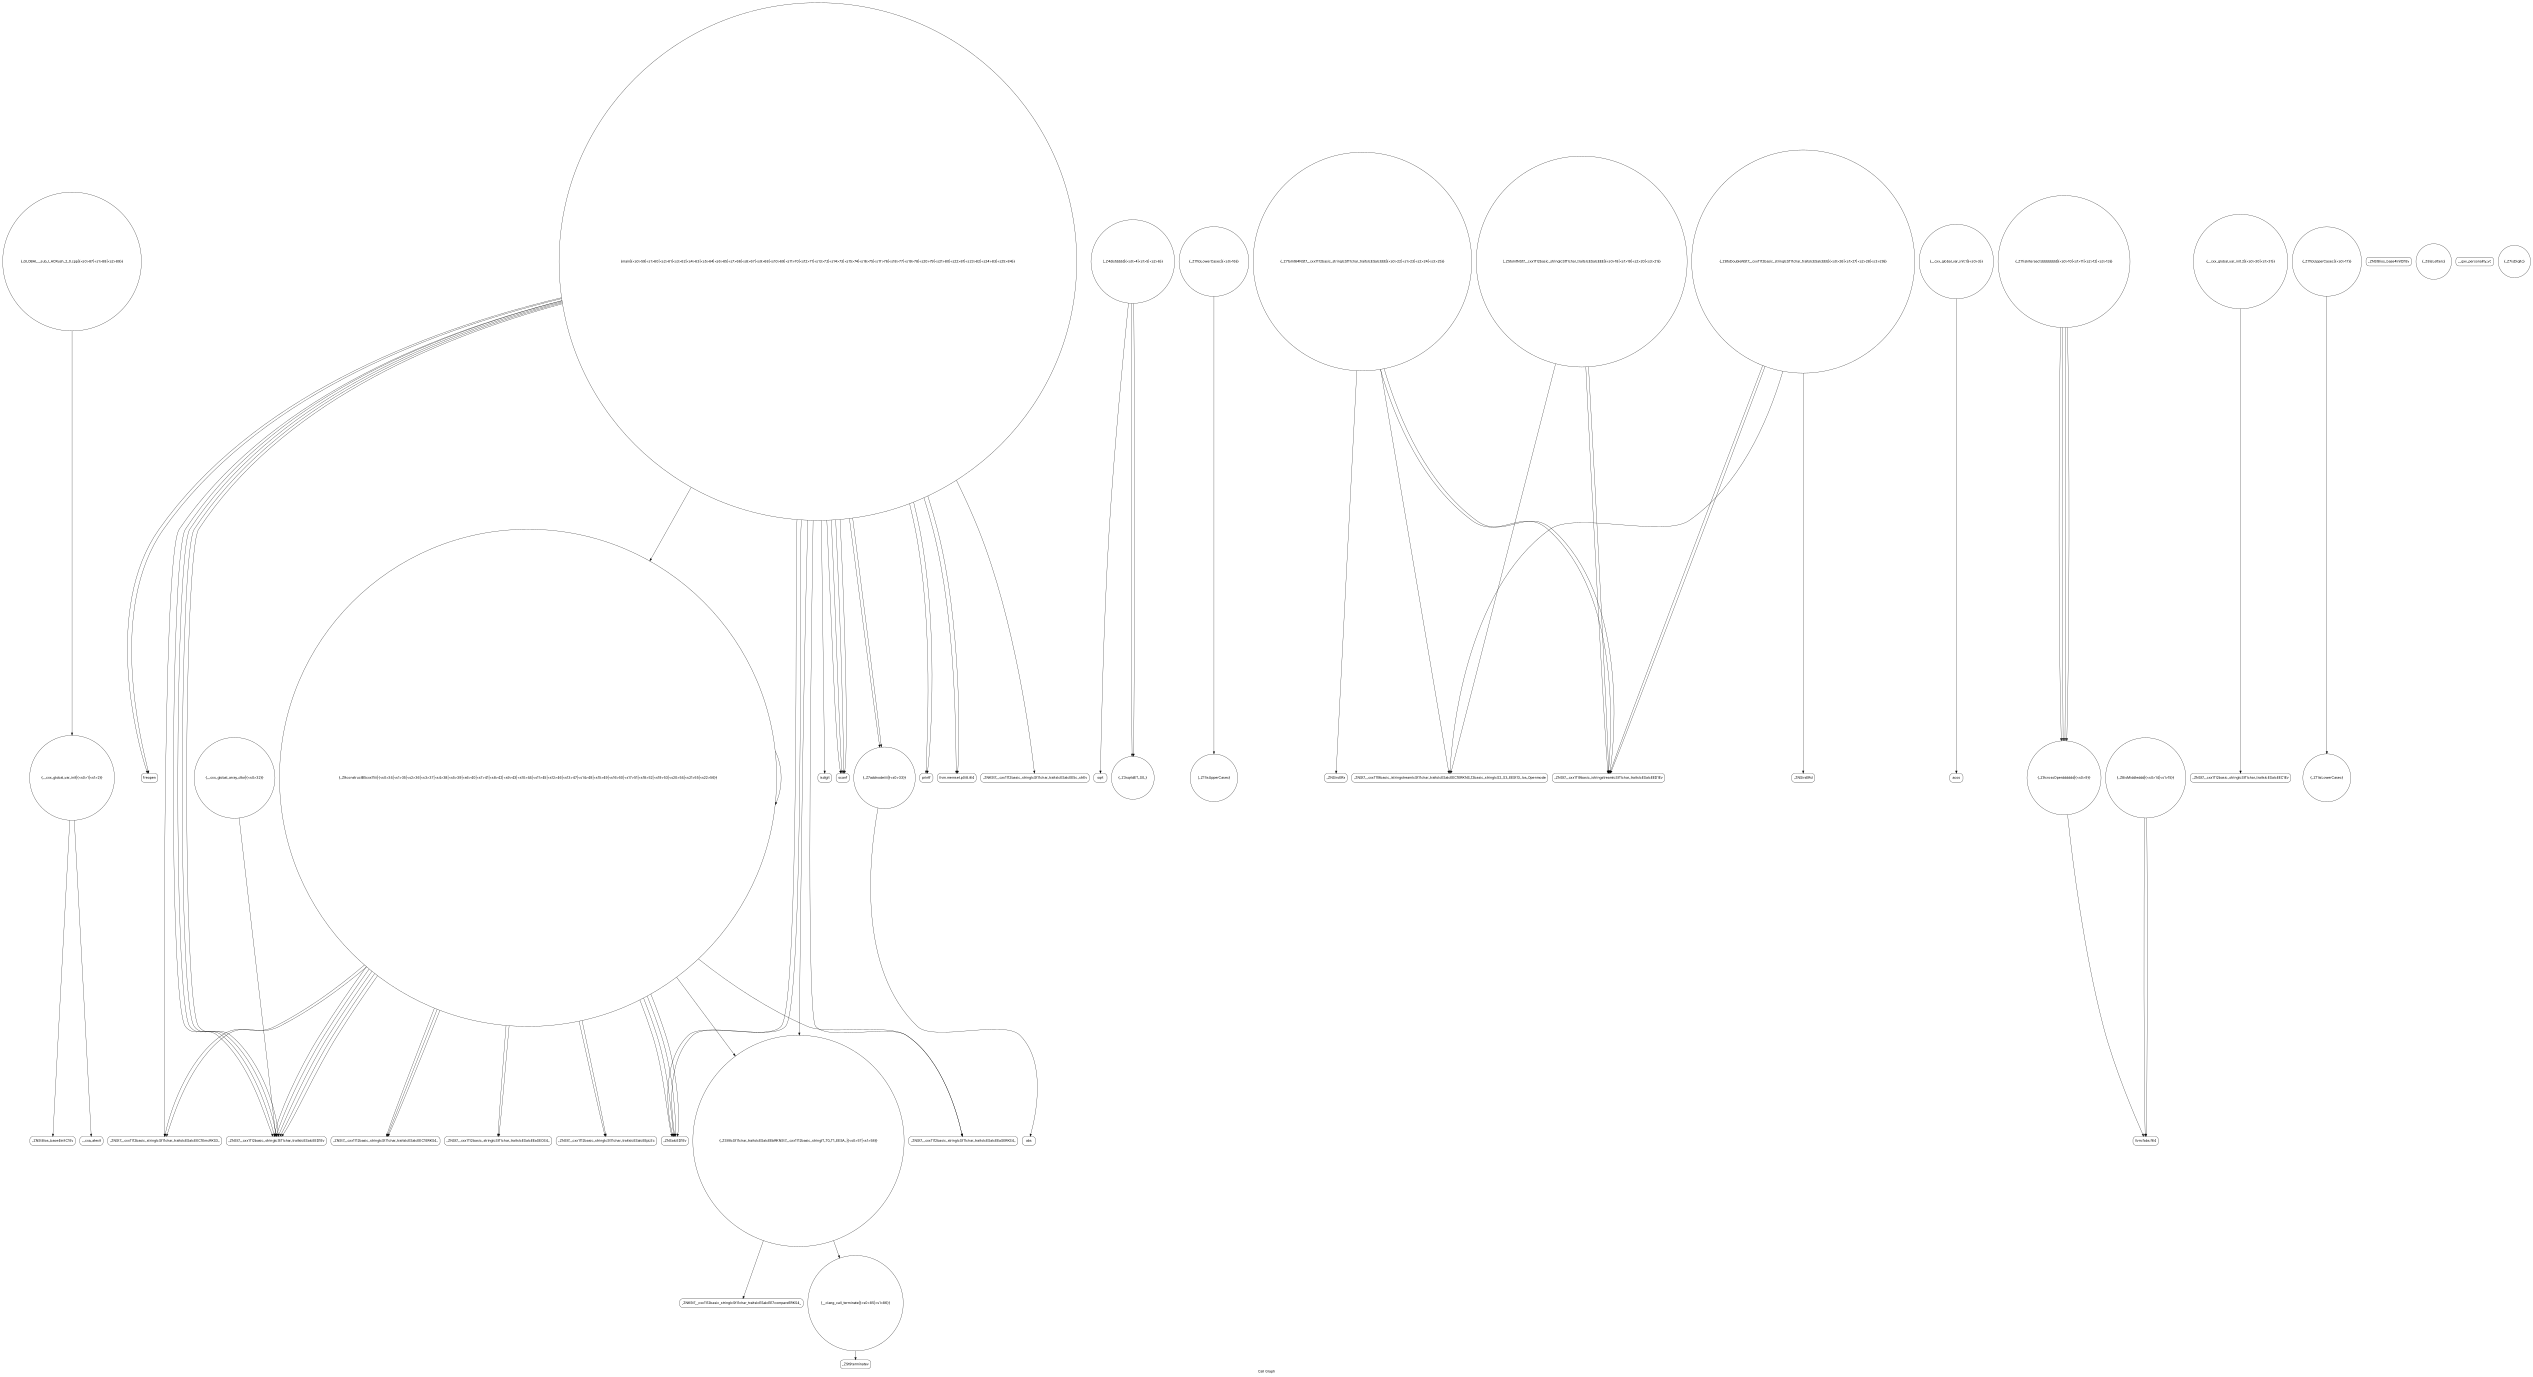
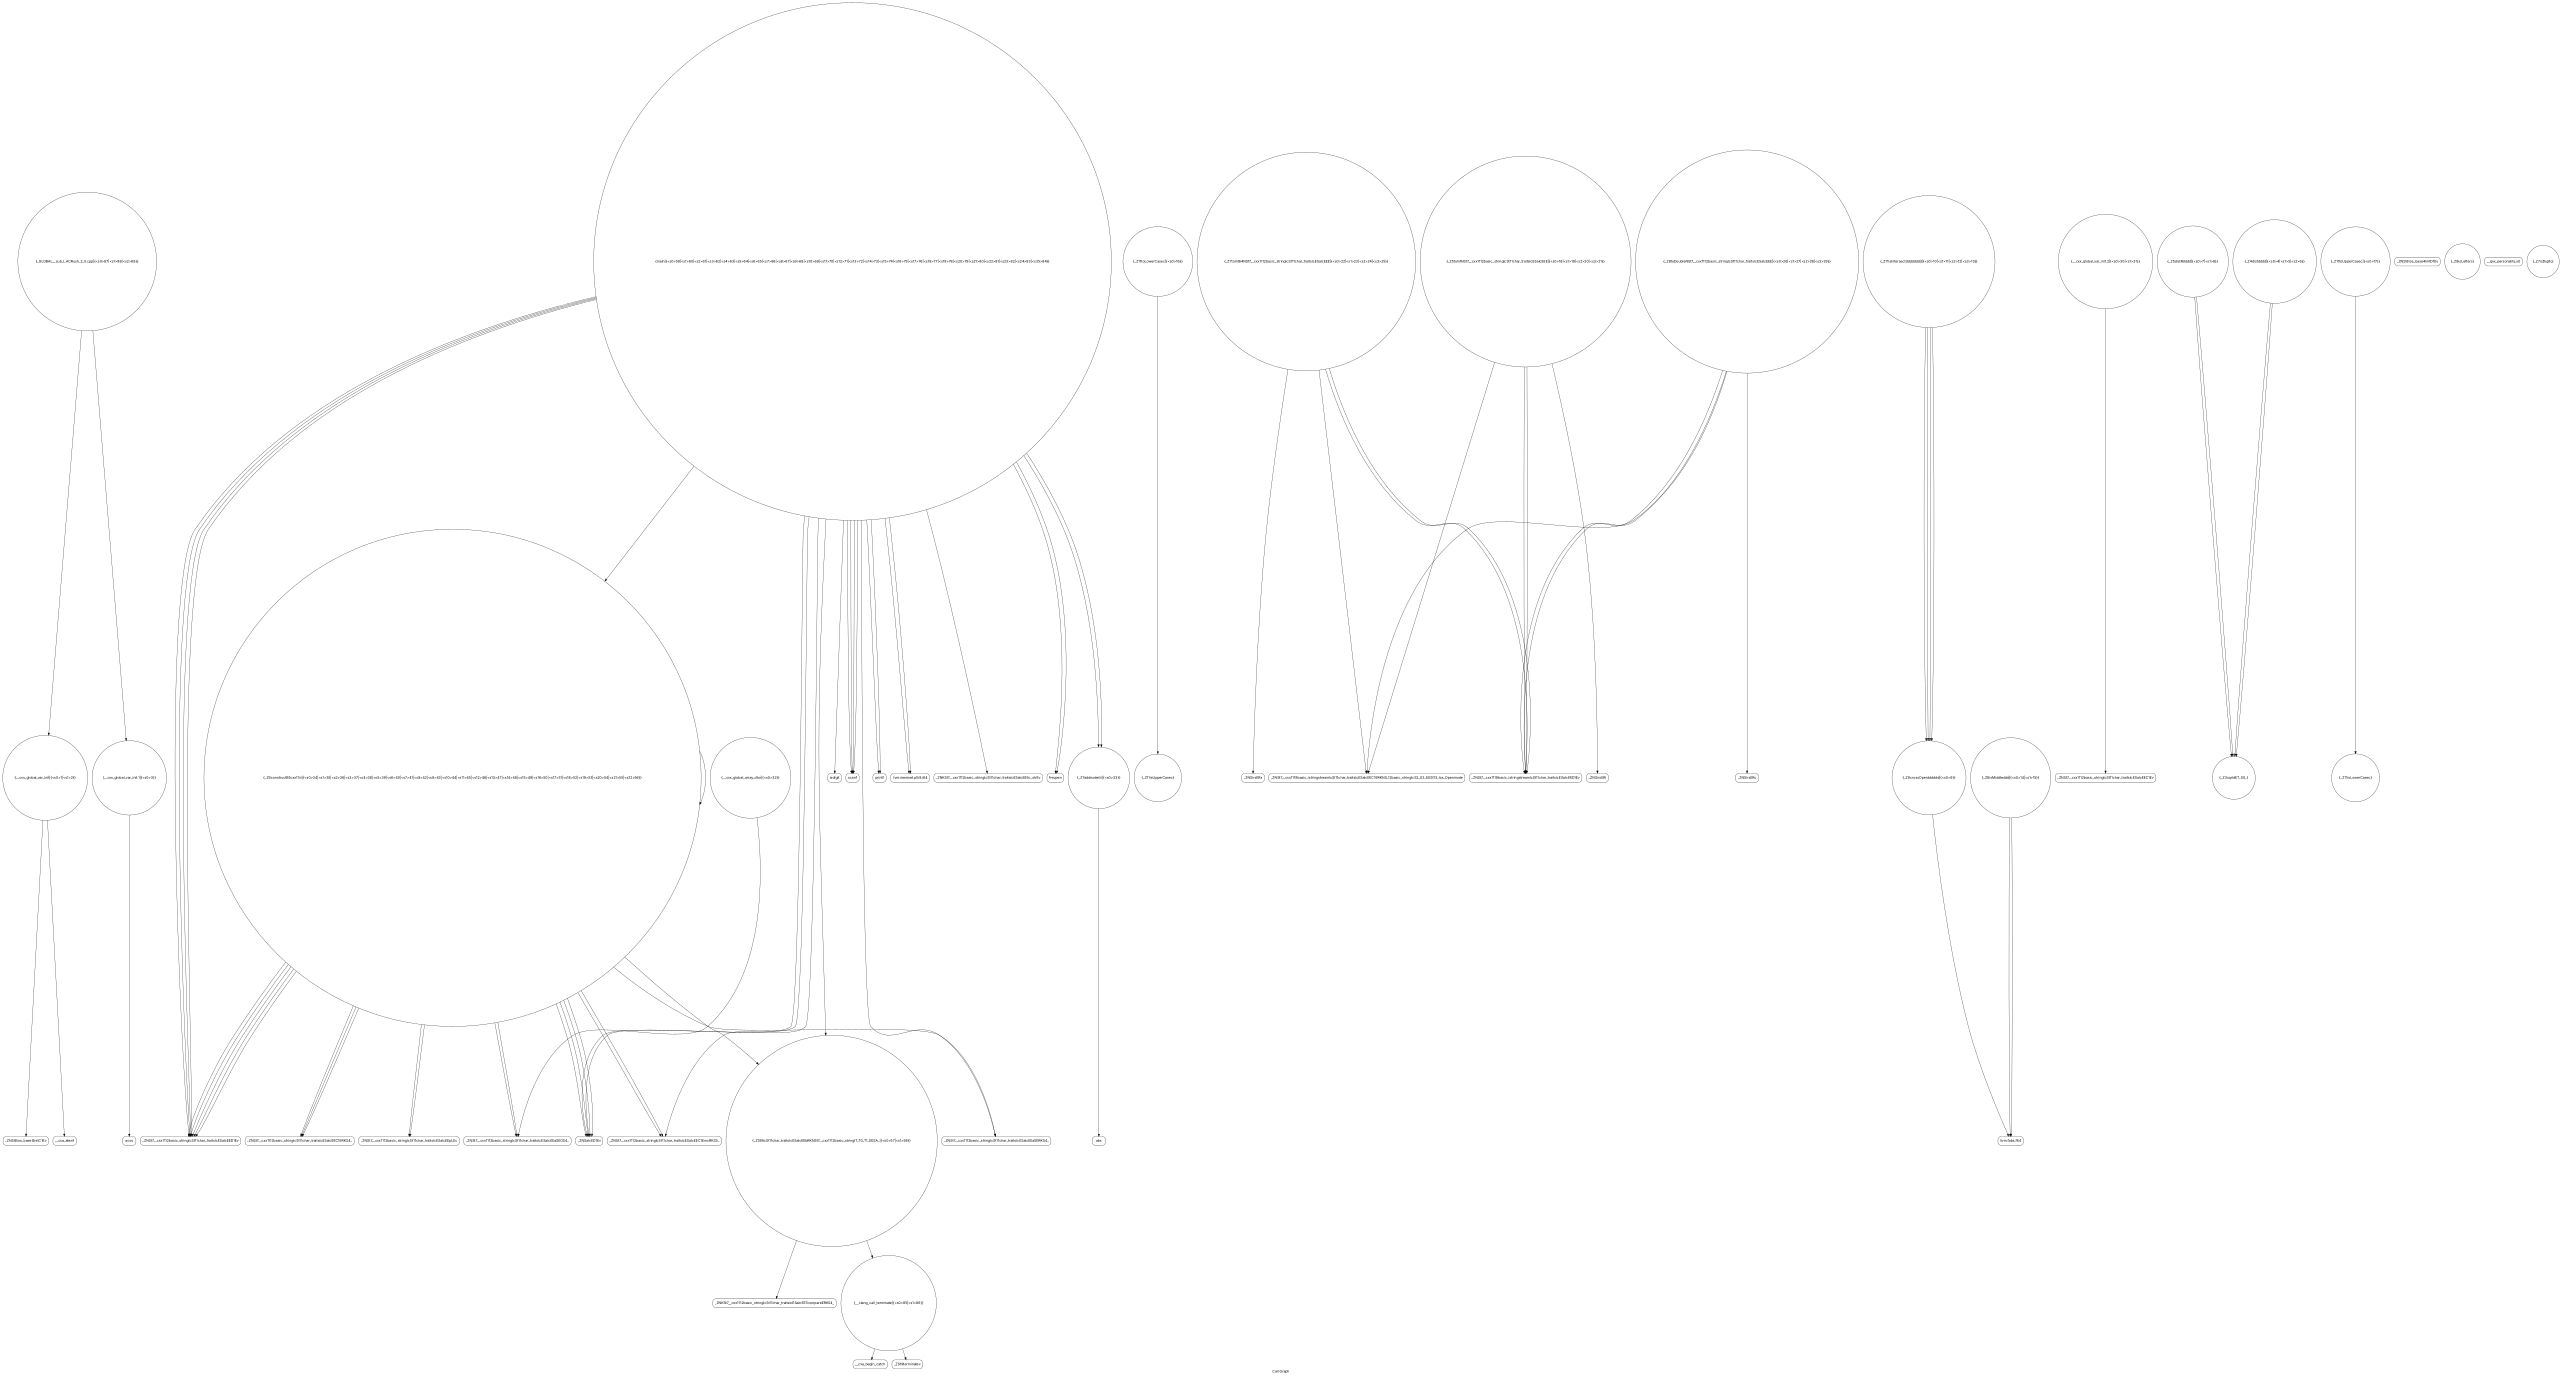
none -> (2193, 262)
none -> (109, 534)
(1100, 778) -> none
none -> (1597, 778)
(257, 976) -> (705, 1028)
none -> (870, 1364)
